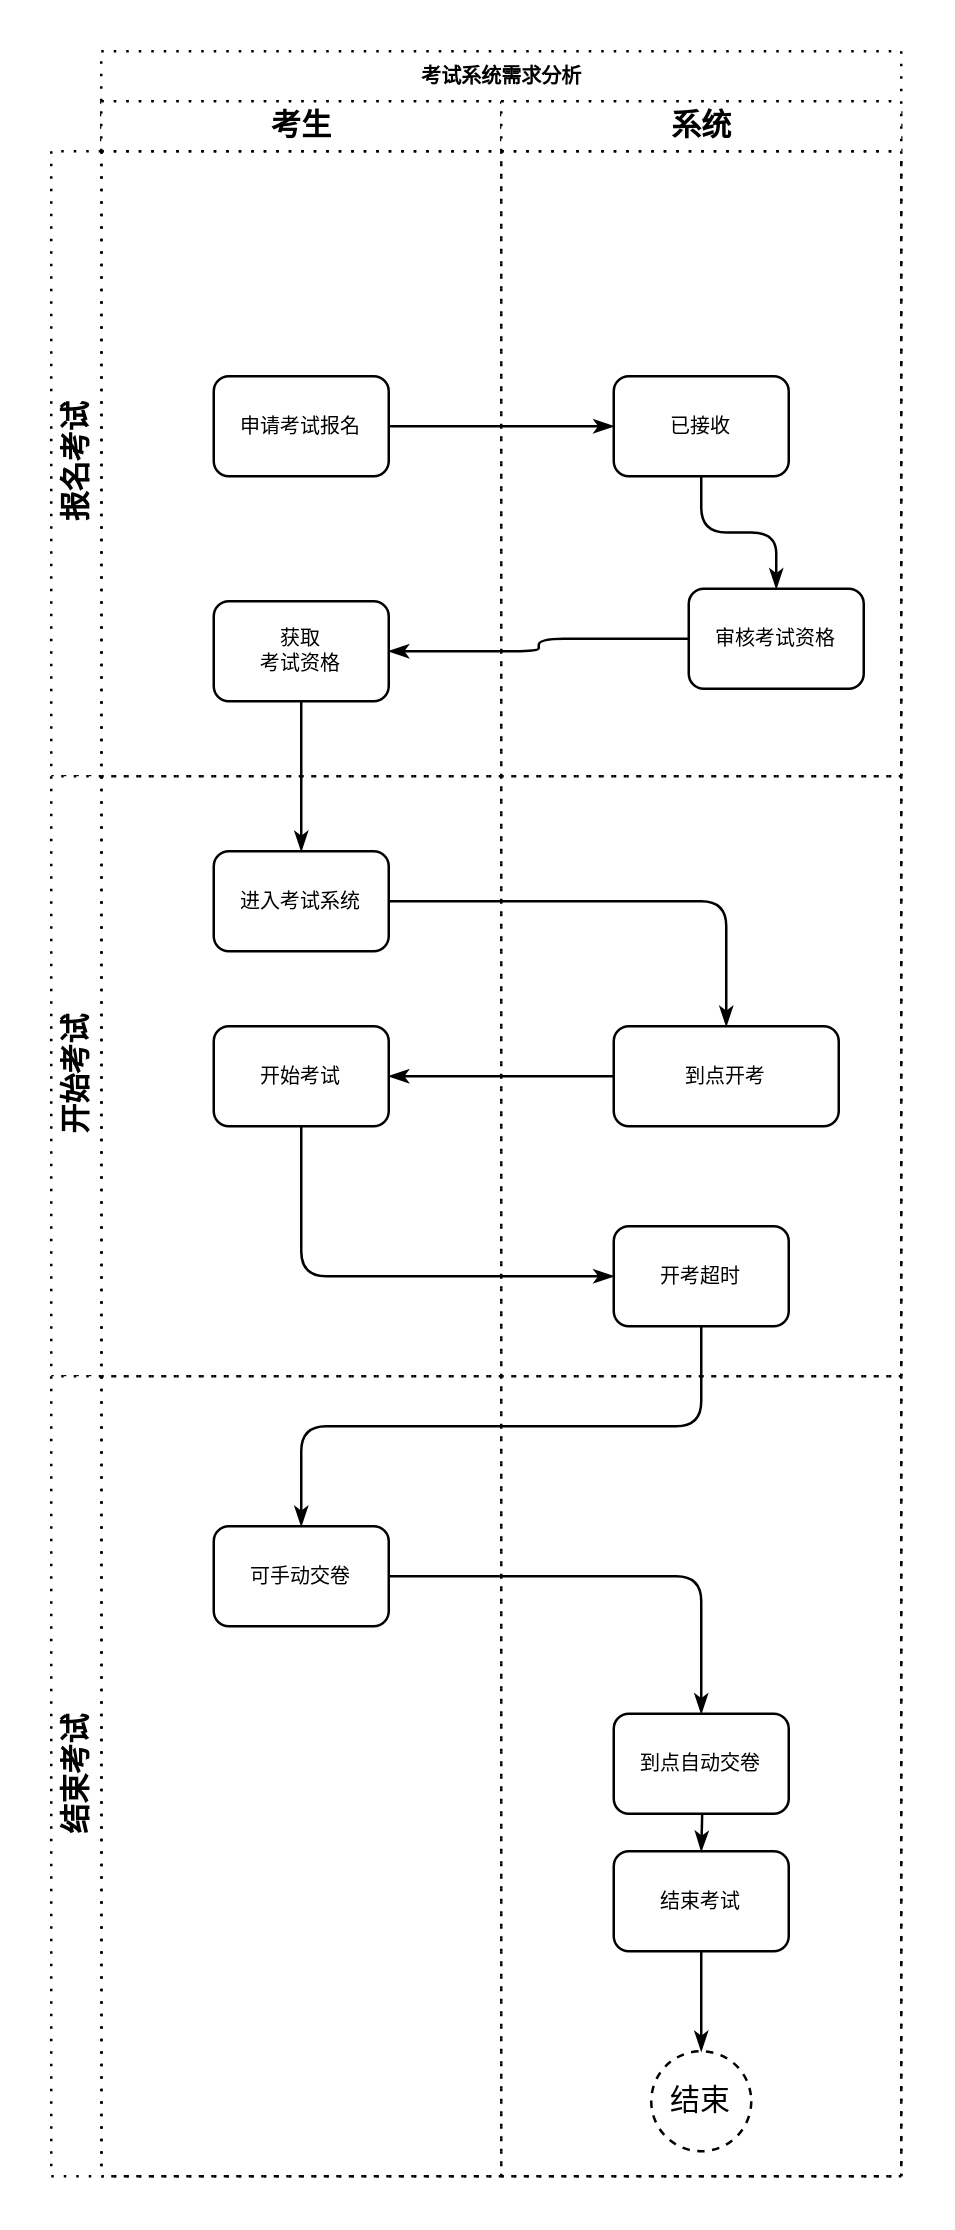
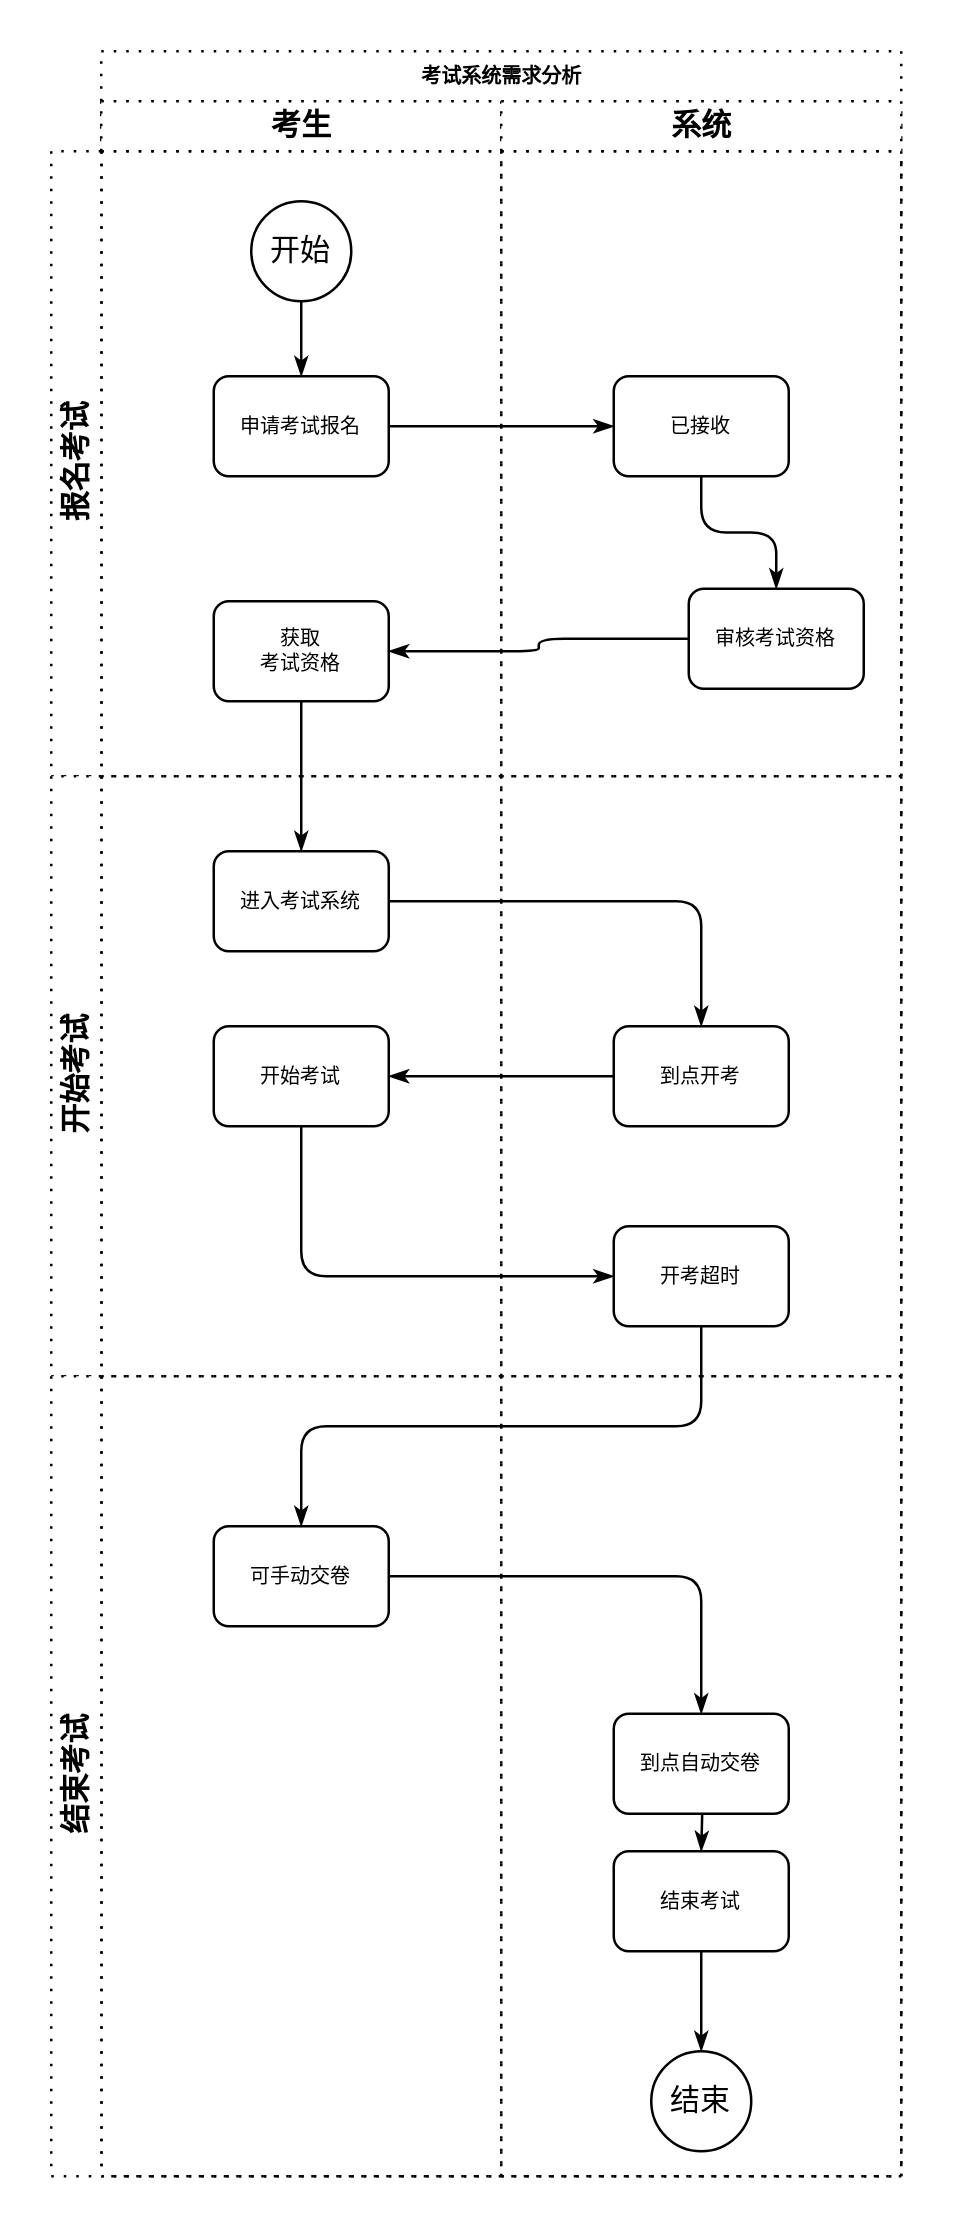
none -> (301, 251)
none -> (301, 343)
(726, 1076) -> (701, 1076)
(701, 2101) -> (701, 2101)
